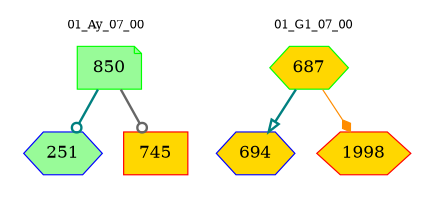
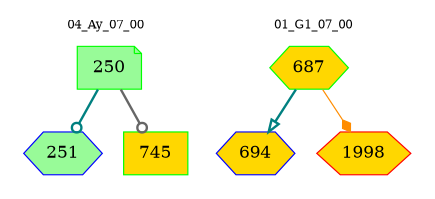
(106, 26) -> (106, 26)
(109, 68) -> (109, 68)
(156, 153) -> (156, 153)
